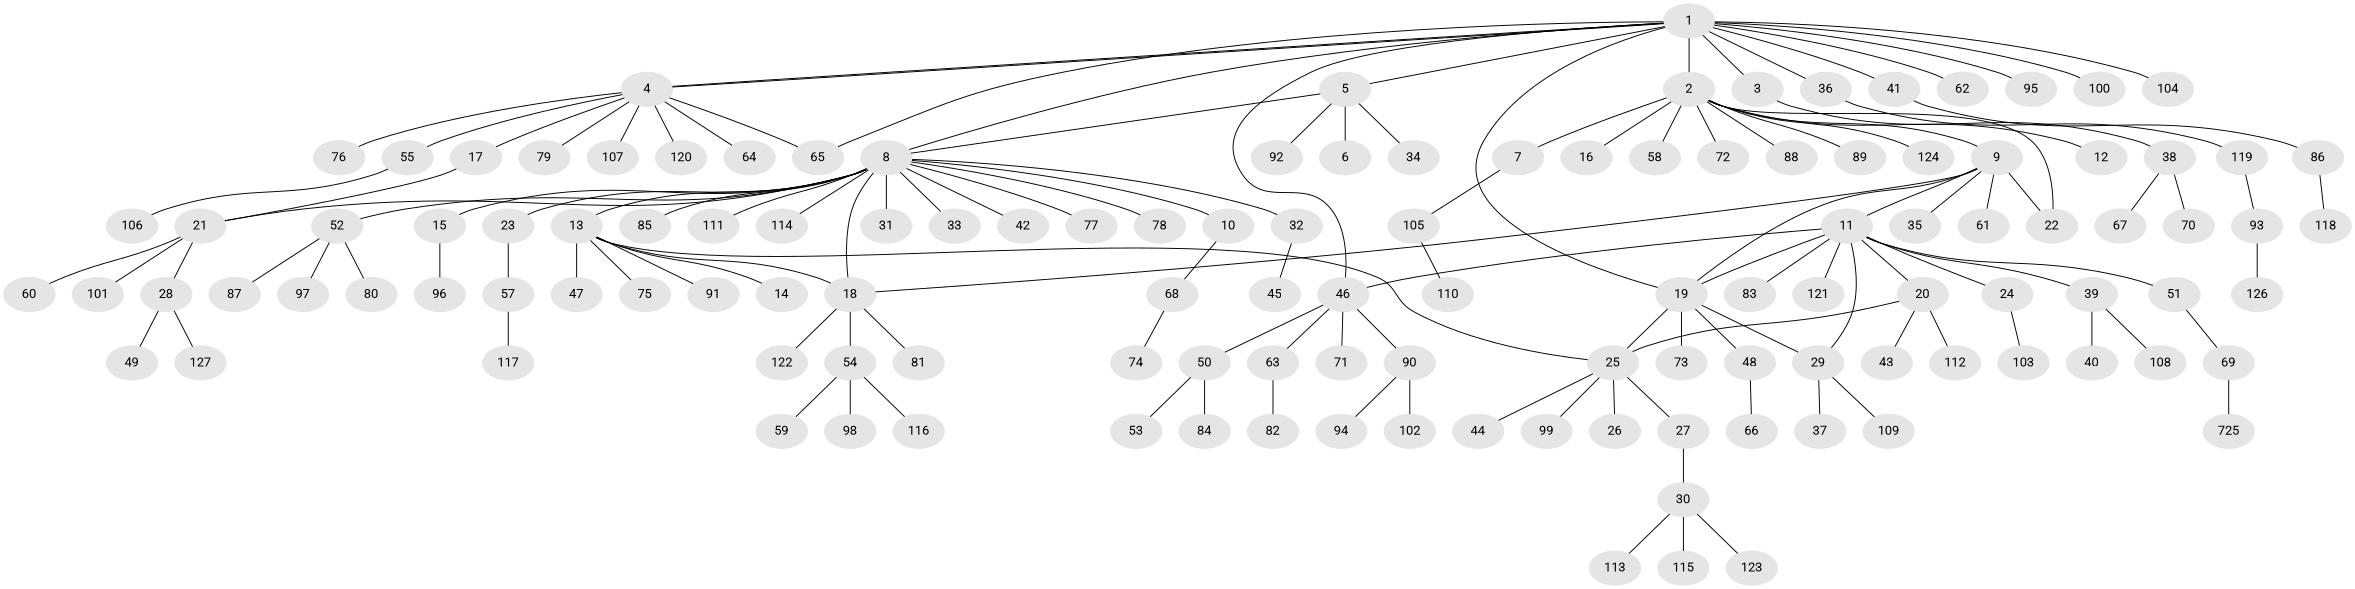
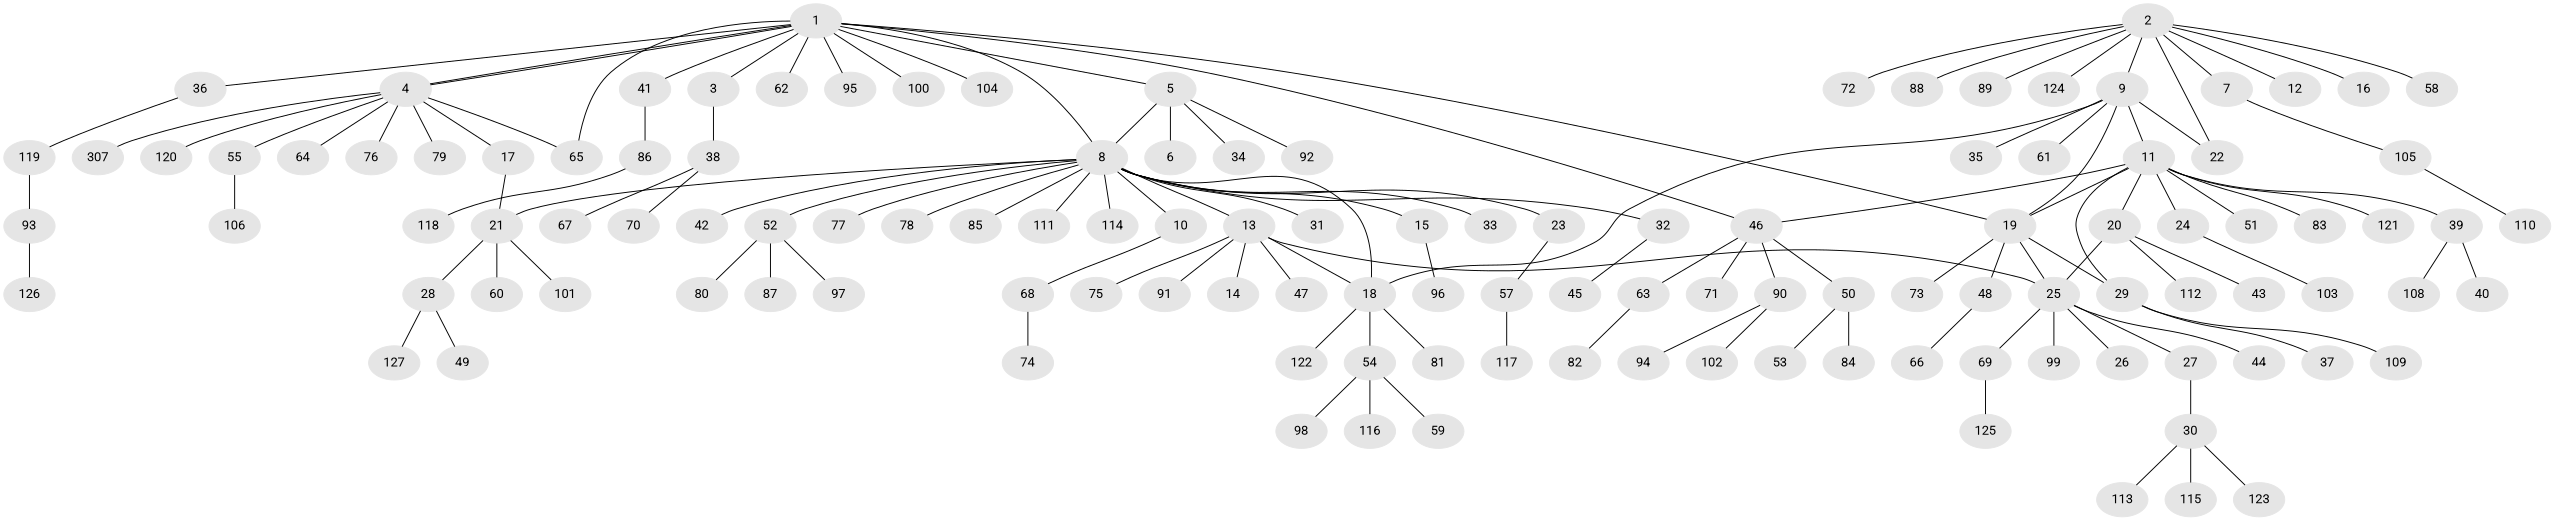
(1689, 55) -> none
(613, 158) -> (98, 158)
(2202, 329) -> (2020, 329)
(2229, 431) -> (1986, 431)
